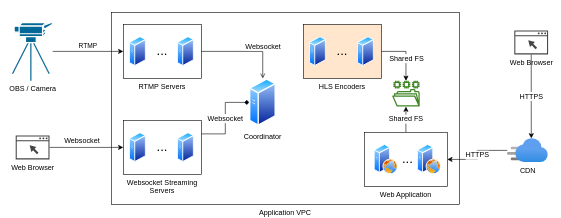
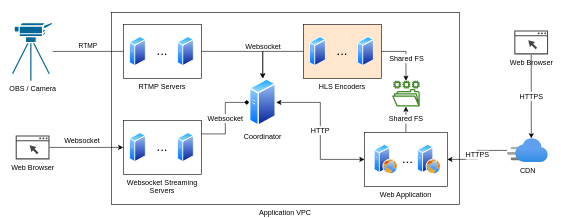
(117, 51) -> (119, 51)
none -> (284, 51)
none -> (339, 159)
